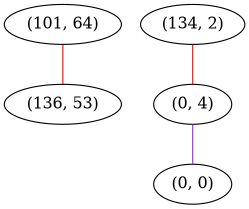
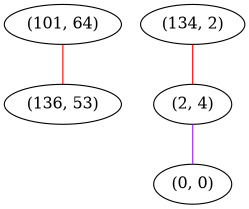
(193, 104) -> (193, 104)
